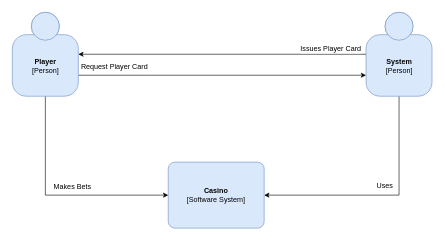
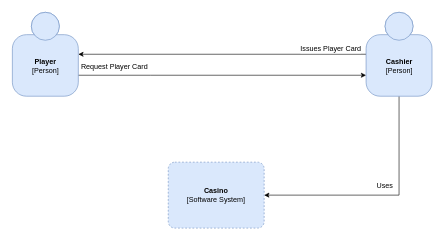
(400, 66) -> (400, 66)
(45, 146) -> none
(216, 195) -> (216, 195)
